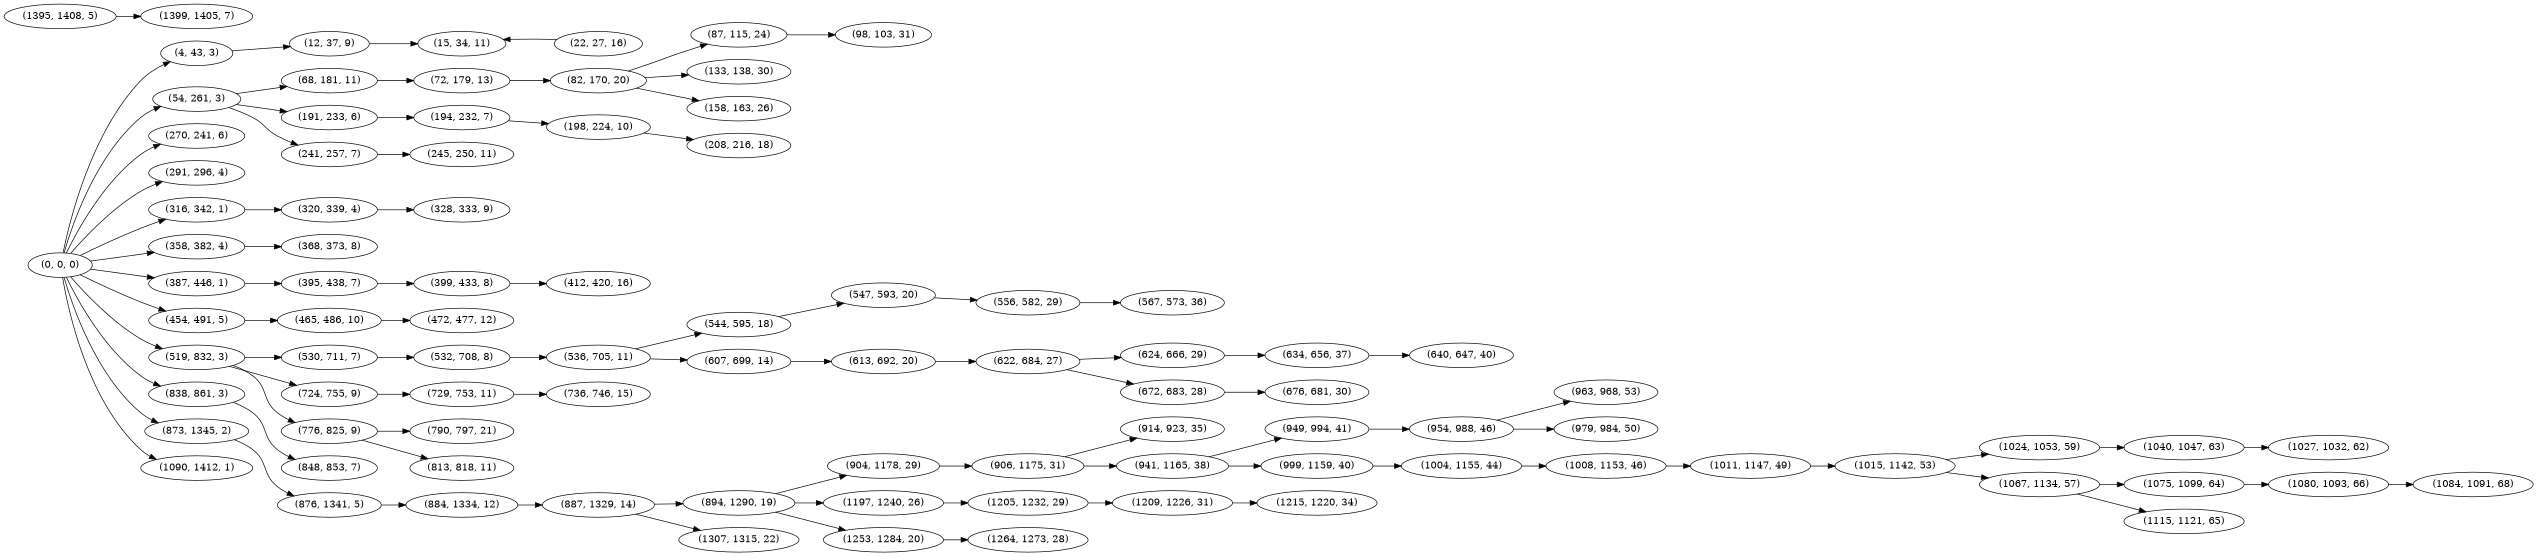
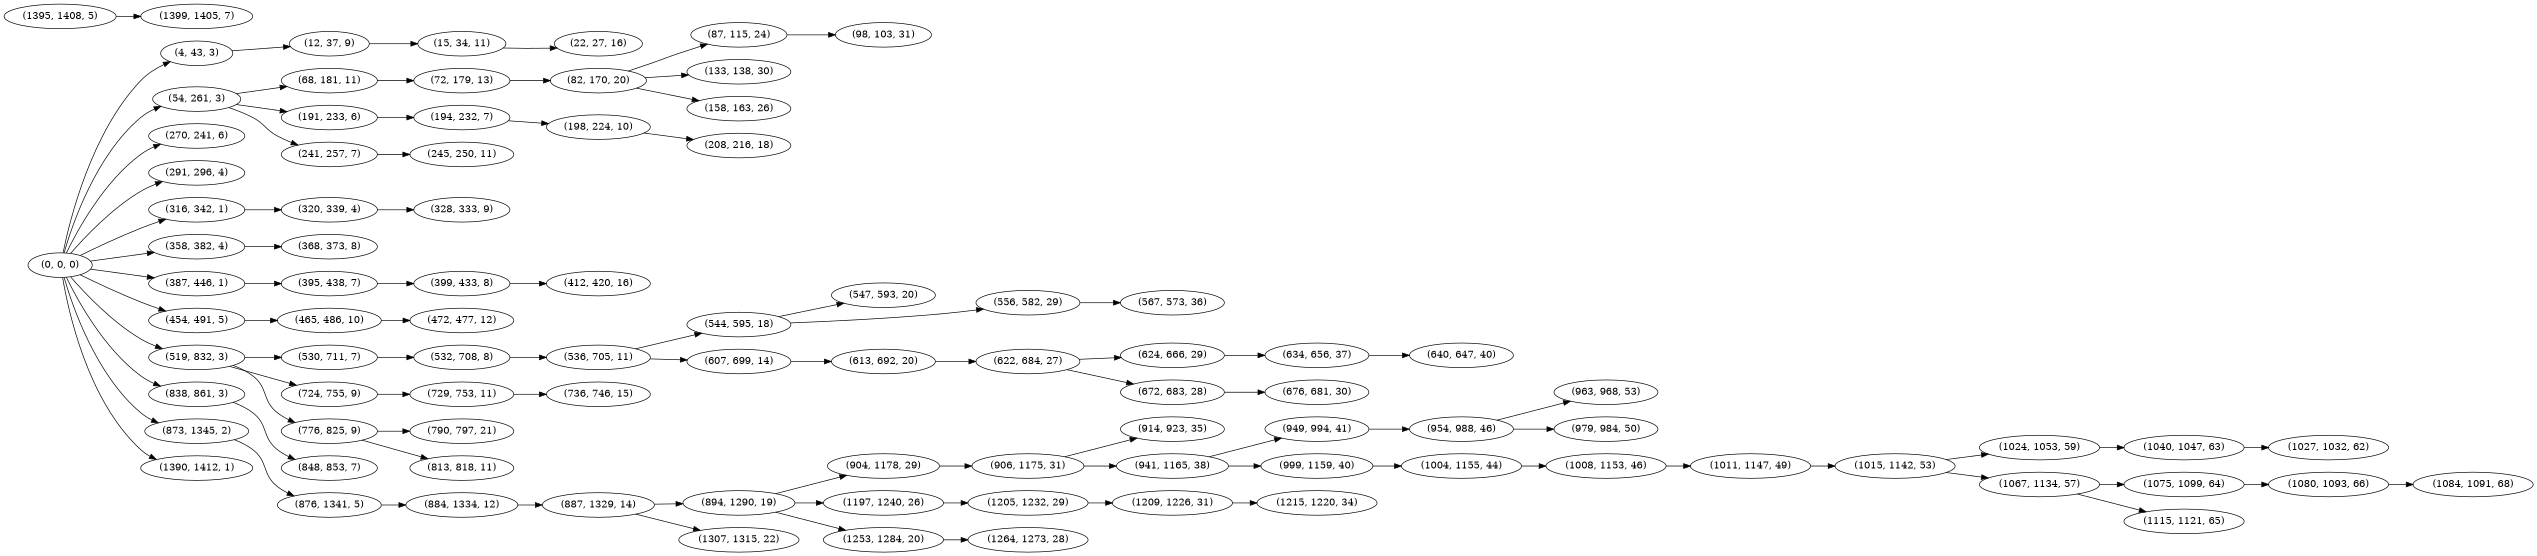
(534, 39) -> (527, 48)
(952, 299) -> (884, 318)
(197, 468) -> (197, 468)
